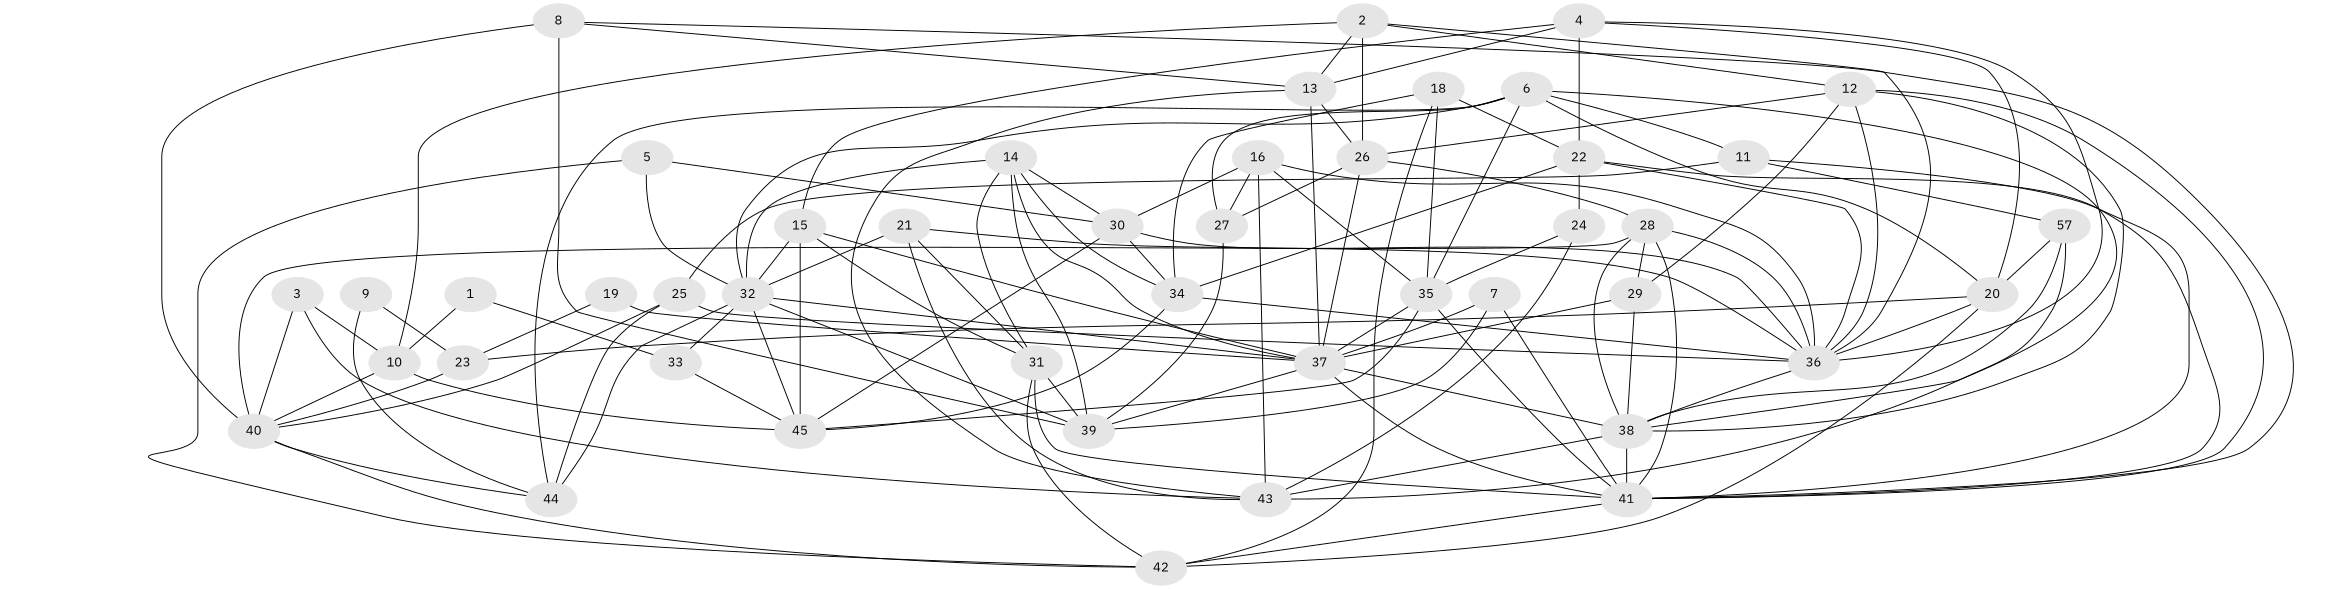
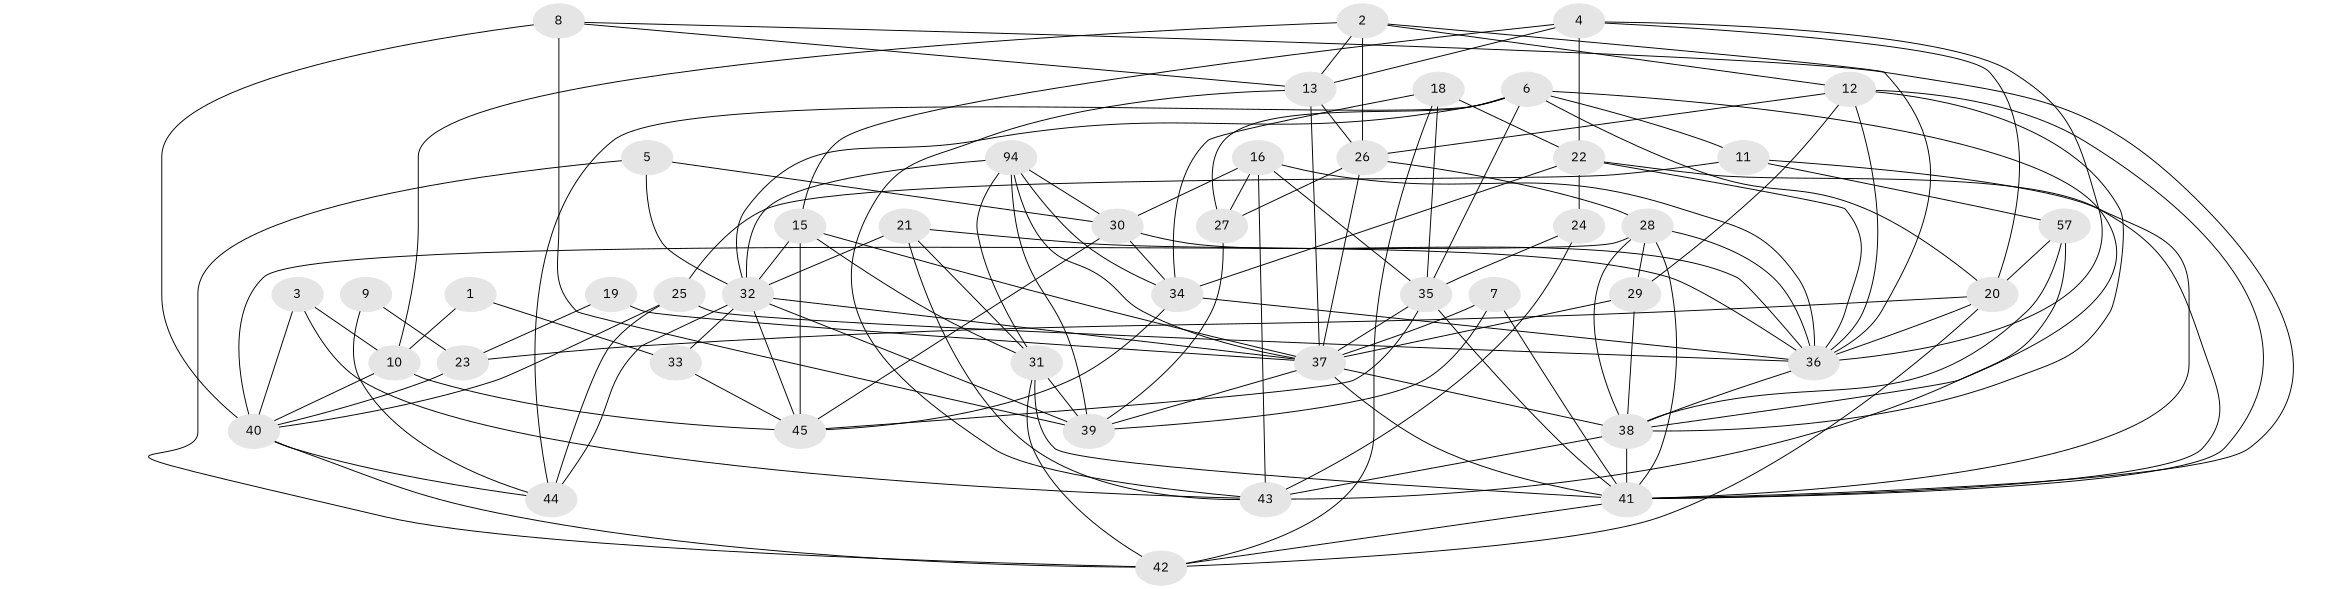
(1011, 158) -> (1011, 158)
